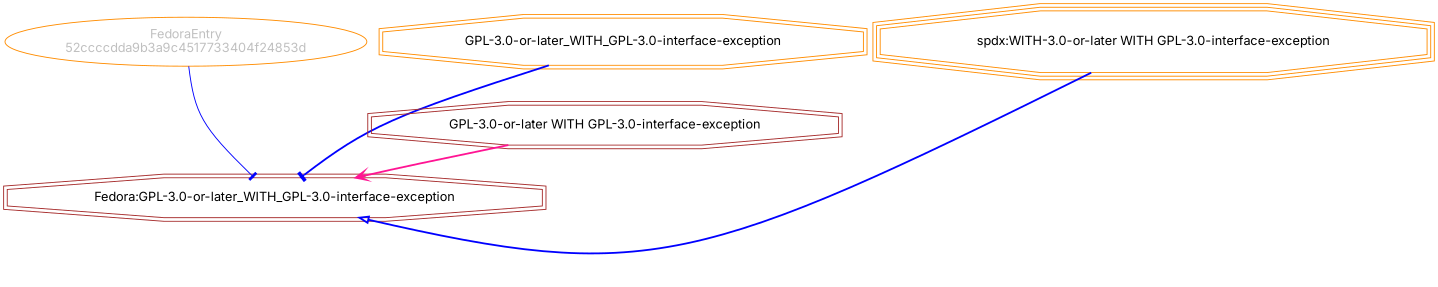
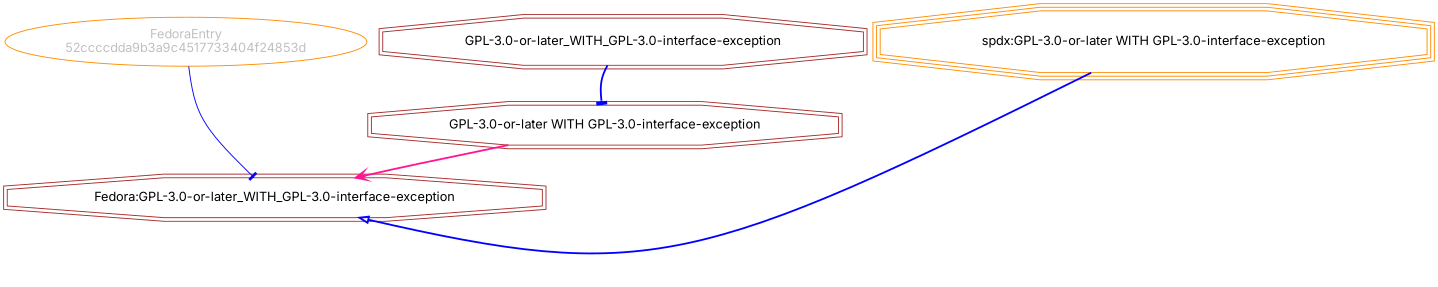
(623, 42) -> (623, 42)
(1154, 42) -> (1154, 42)
(421, 109) -> (601, 82)
